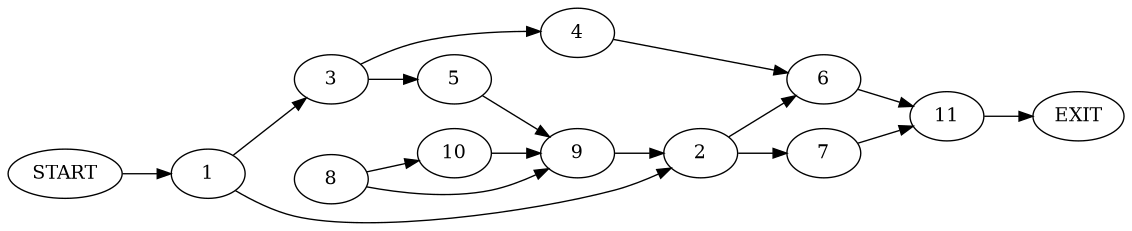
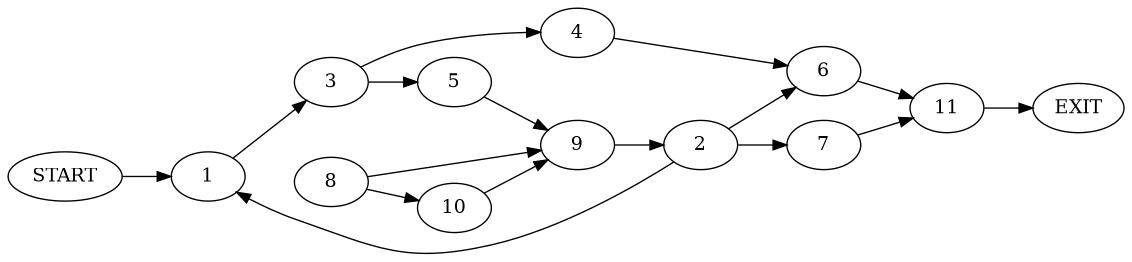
(447, 219) -> (466, 250)
